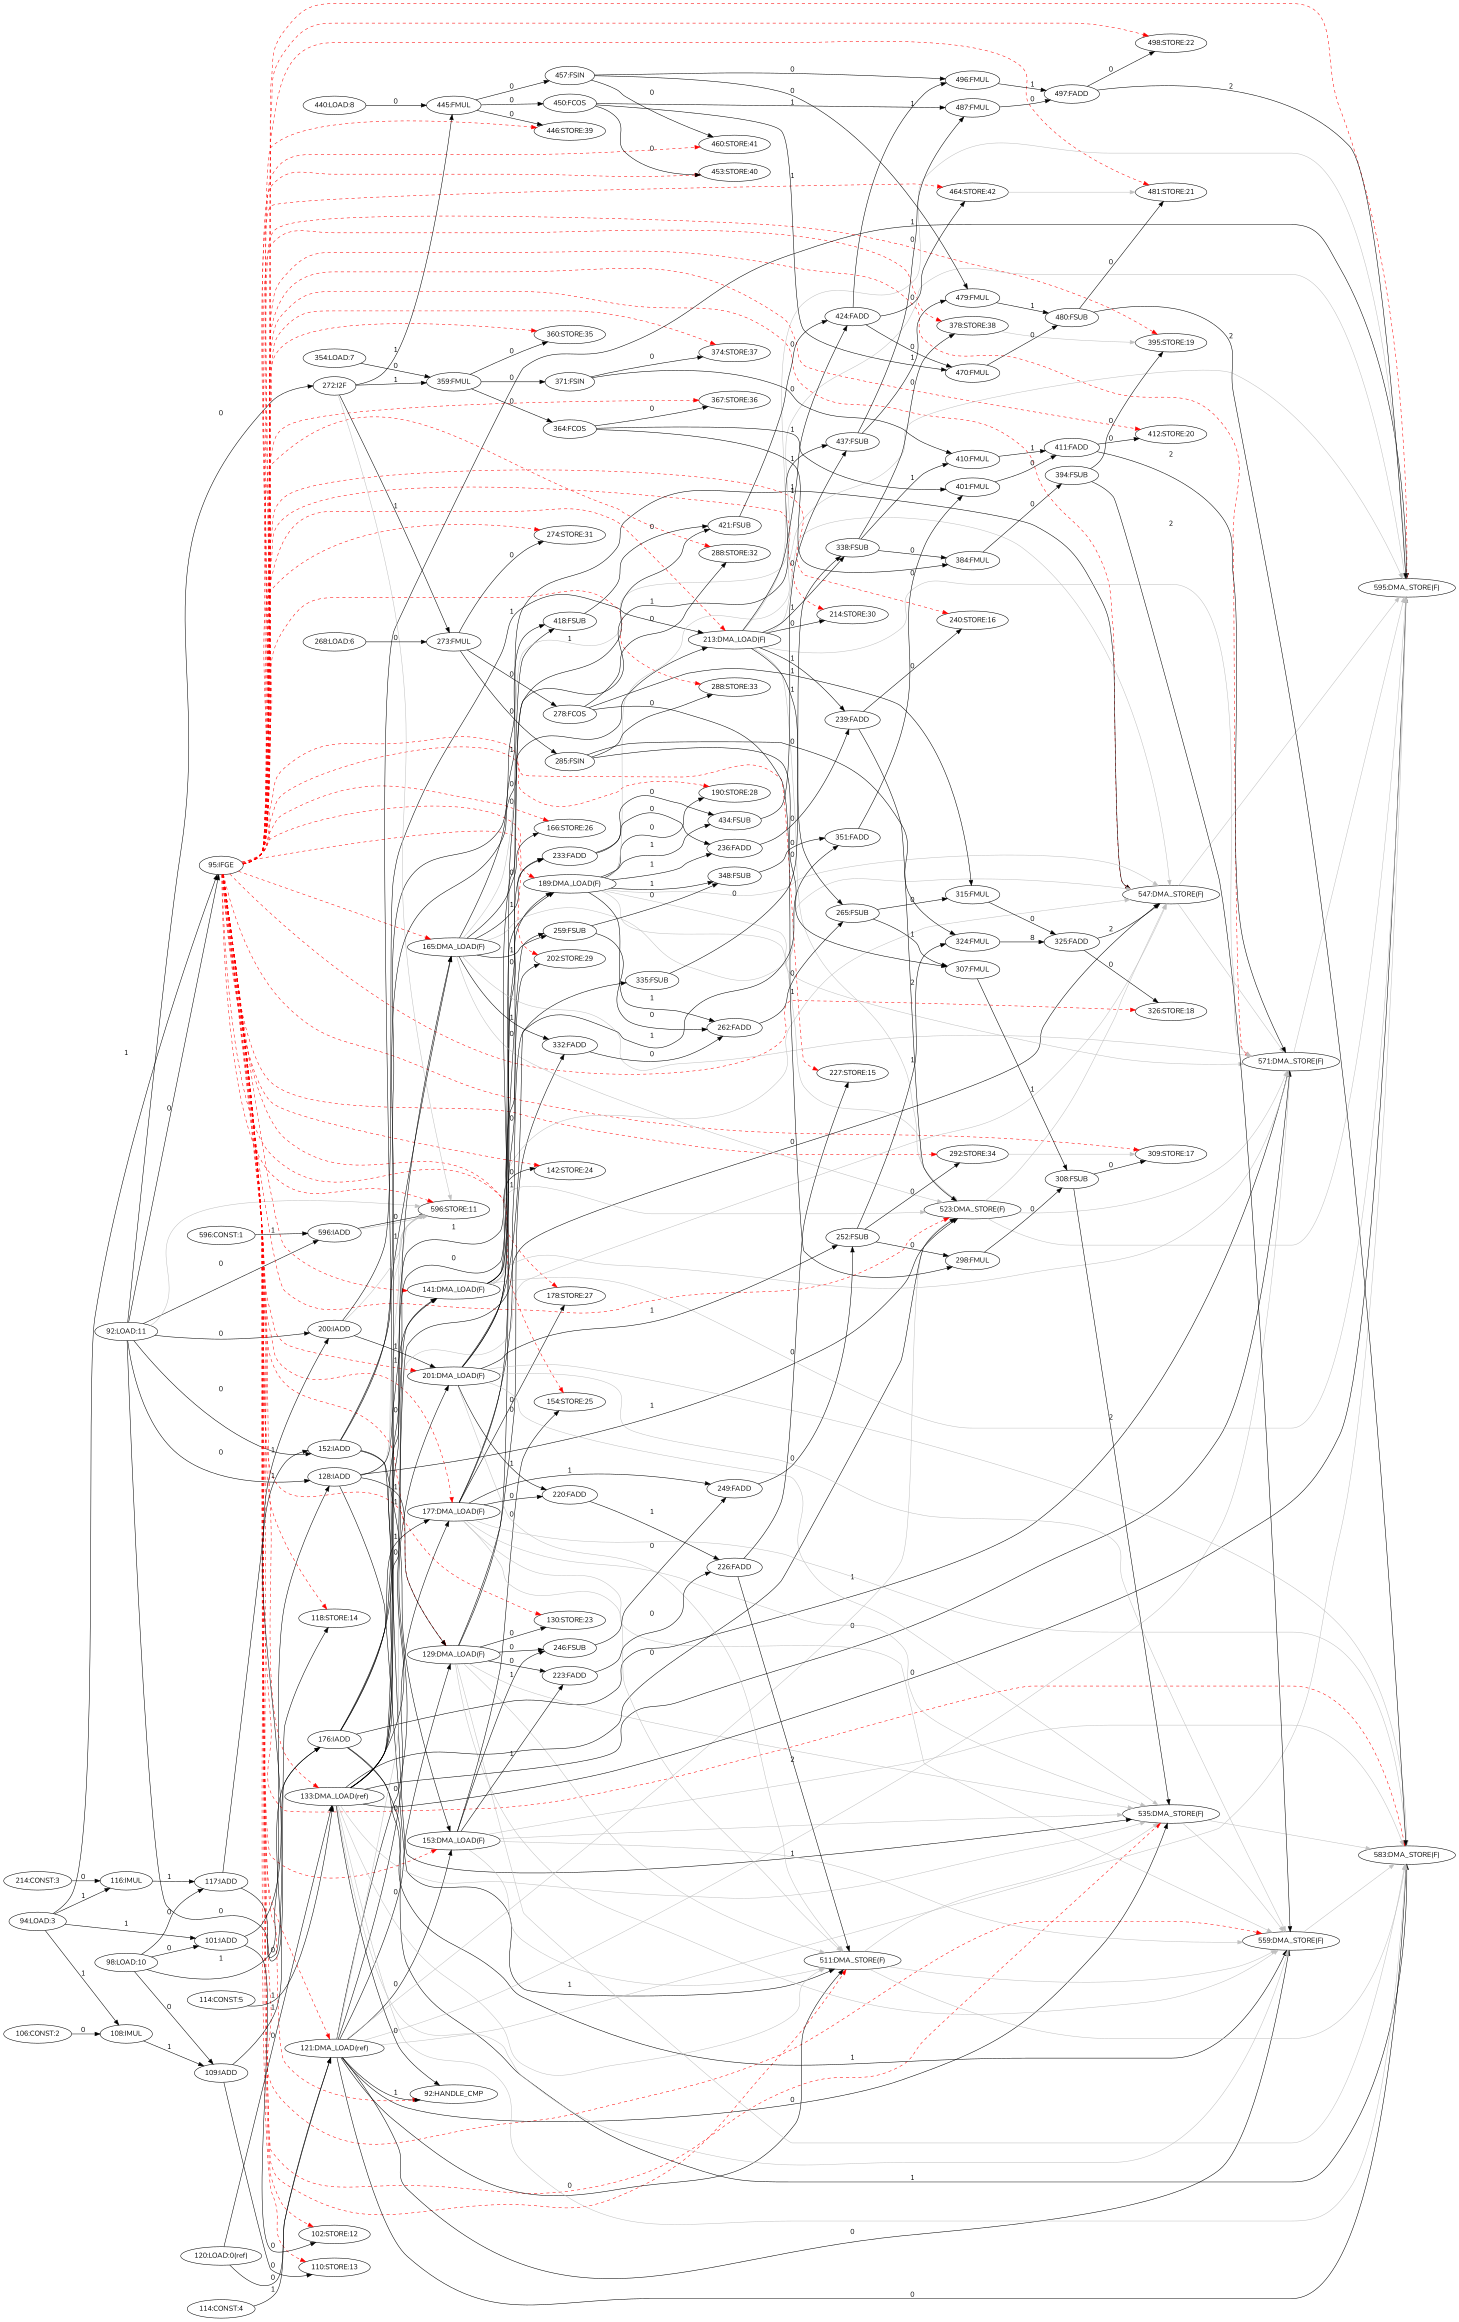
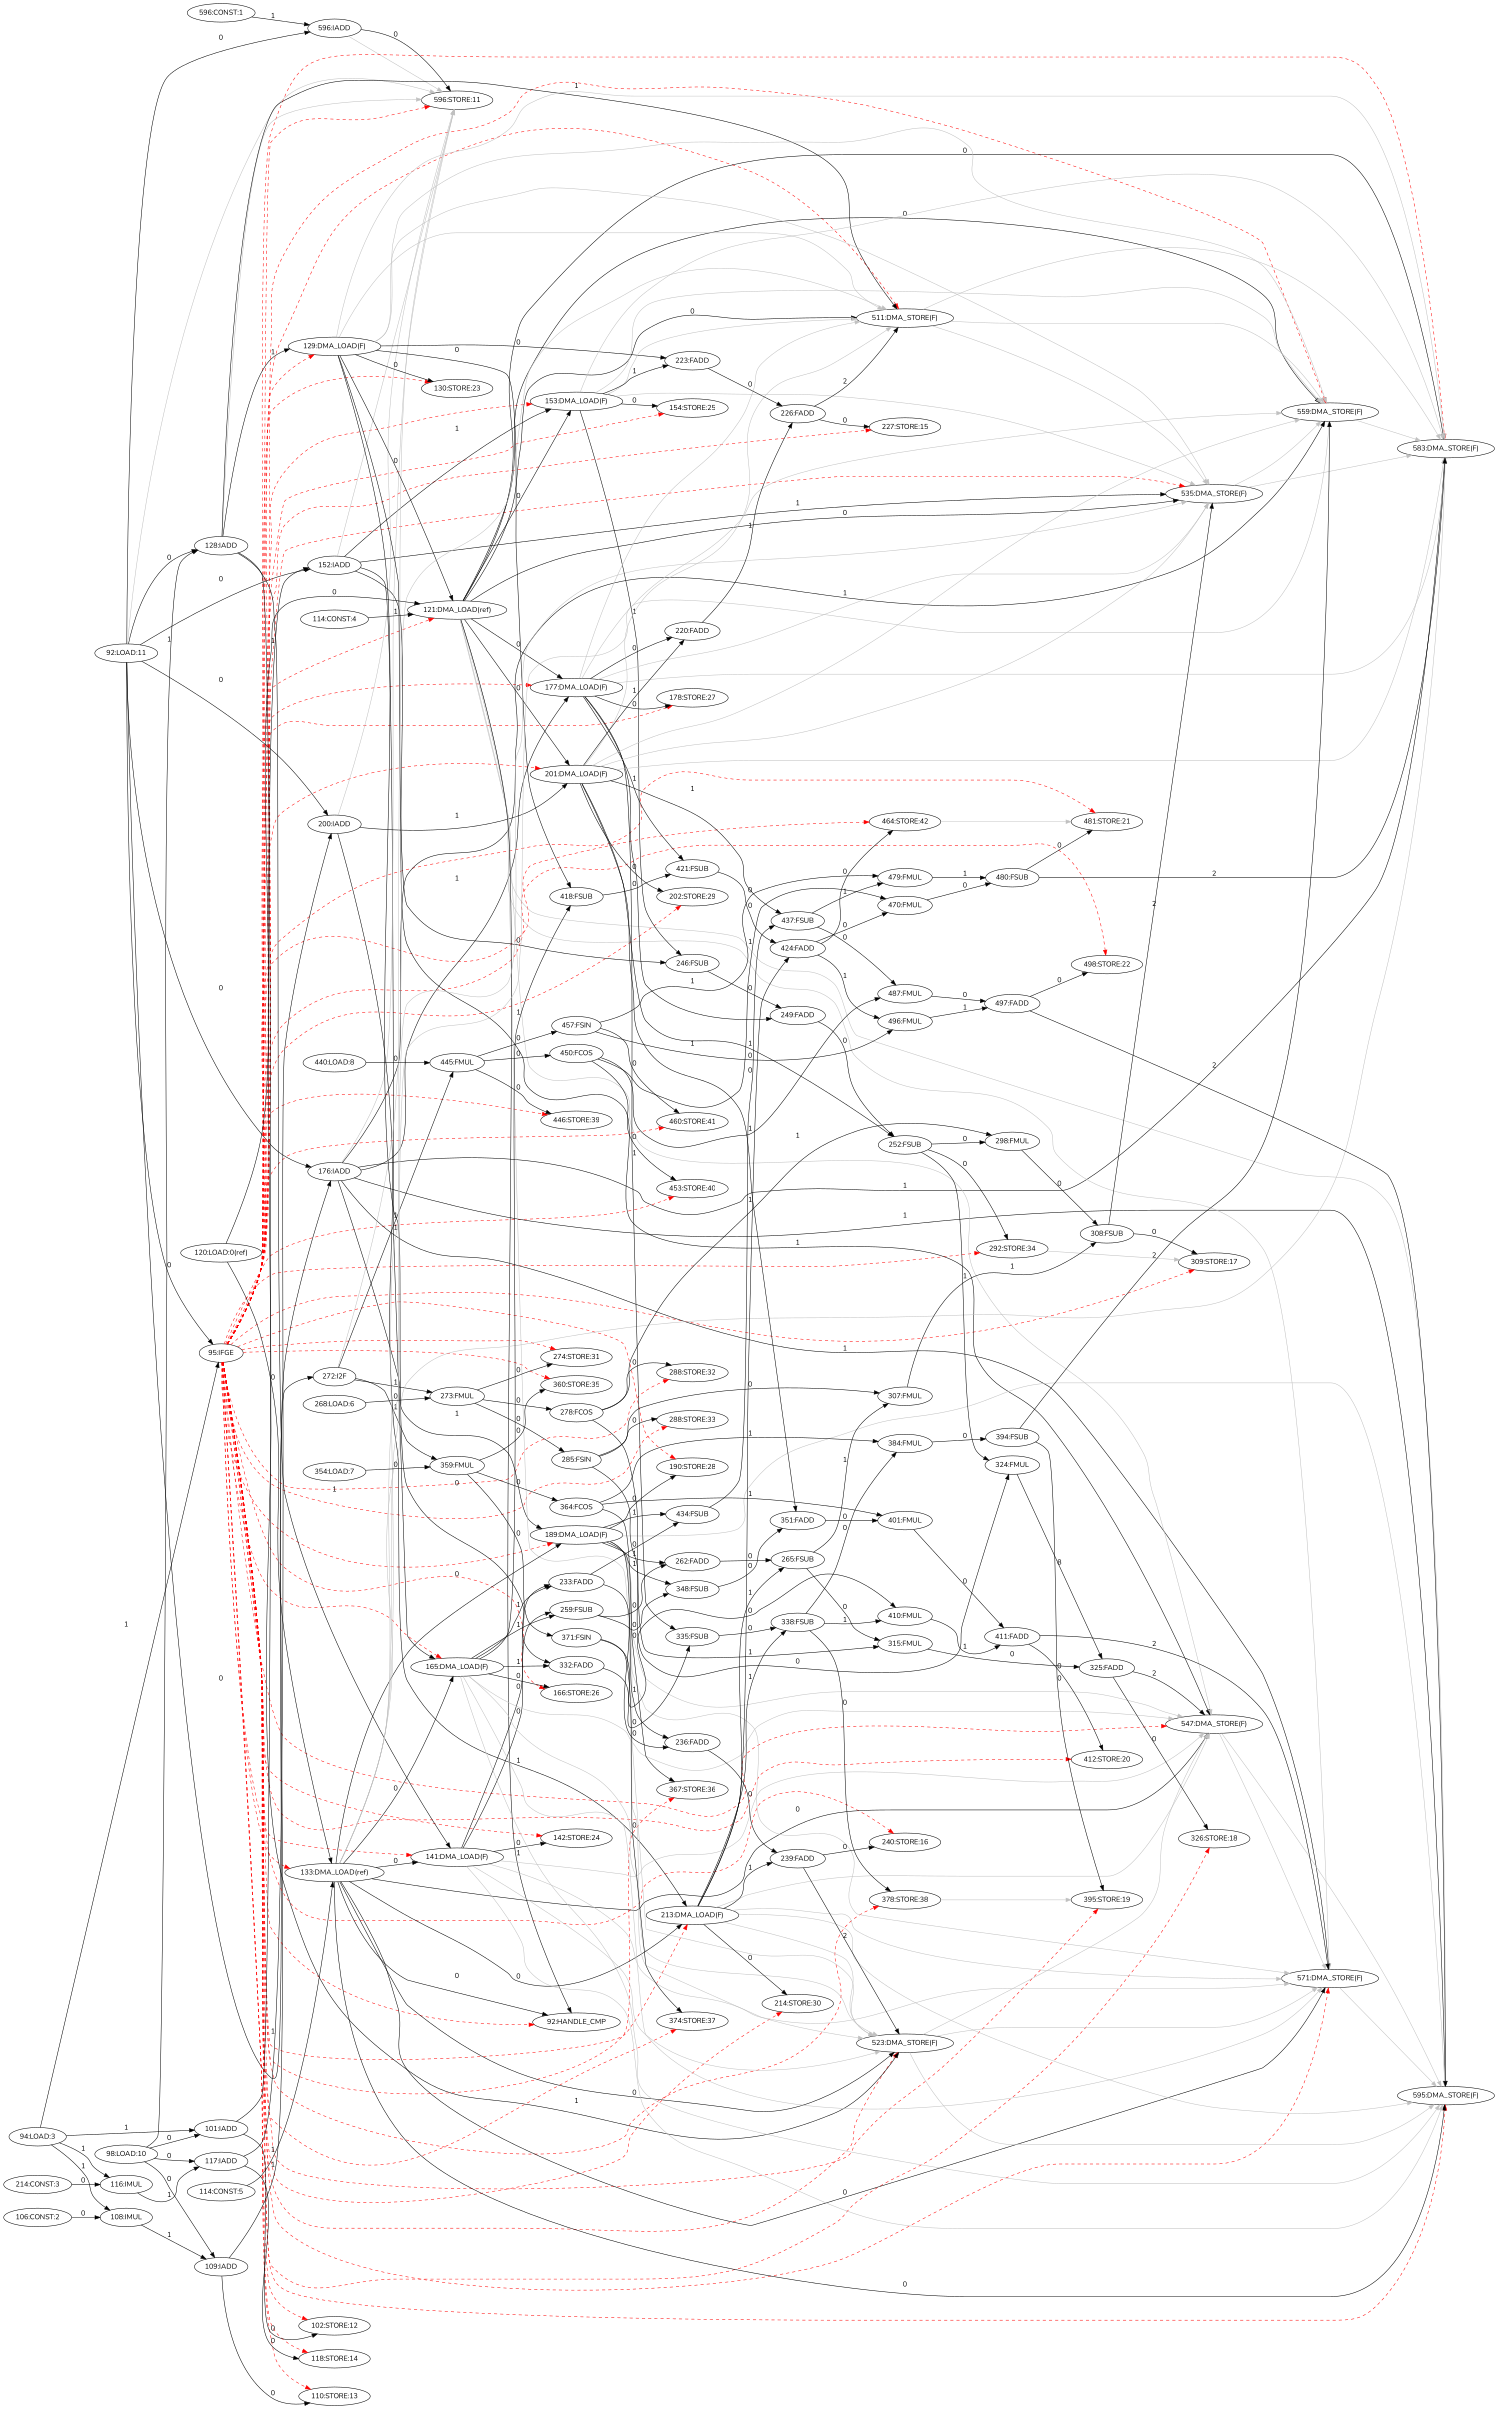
(656, 1061) -> (646, 1720)
(407, 1828) -> (393, 462)
